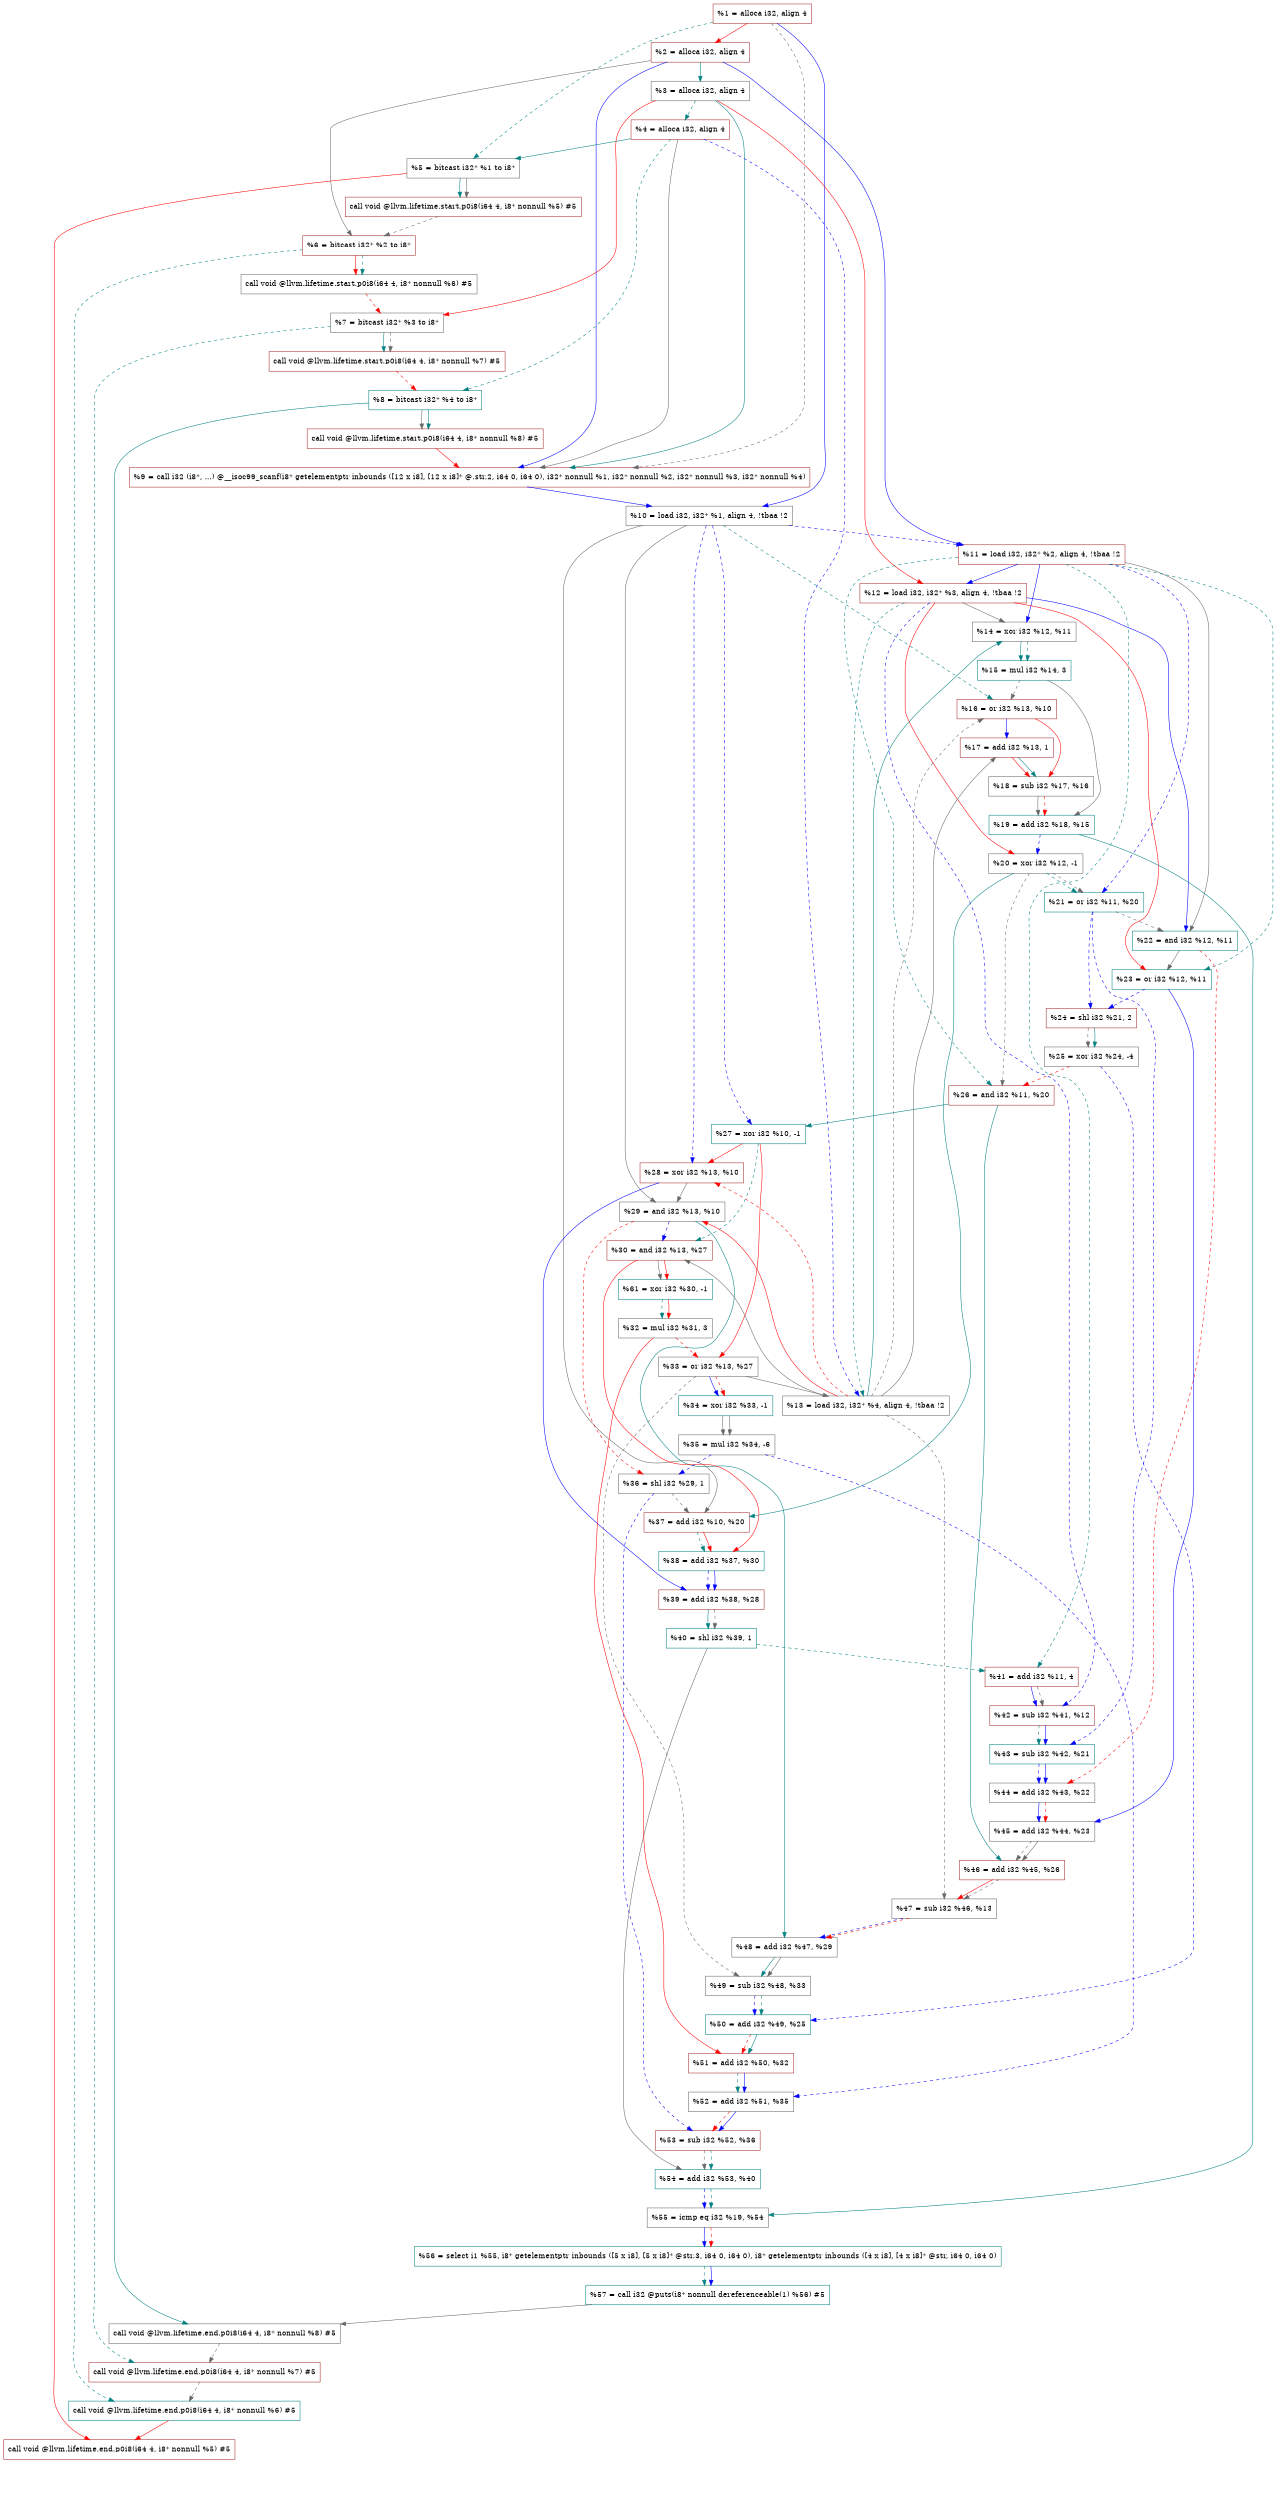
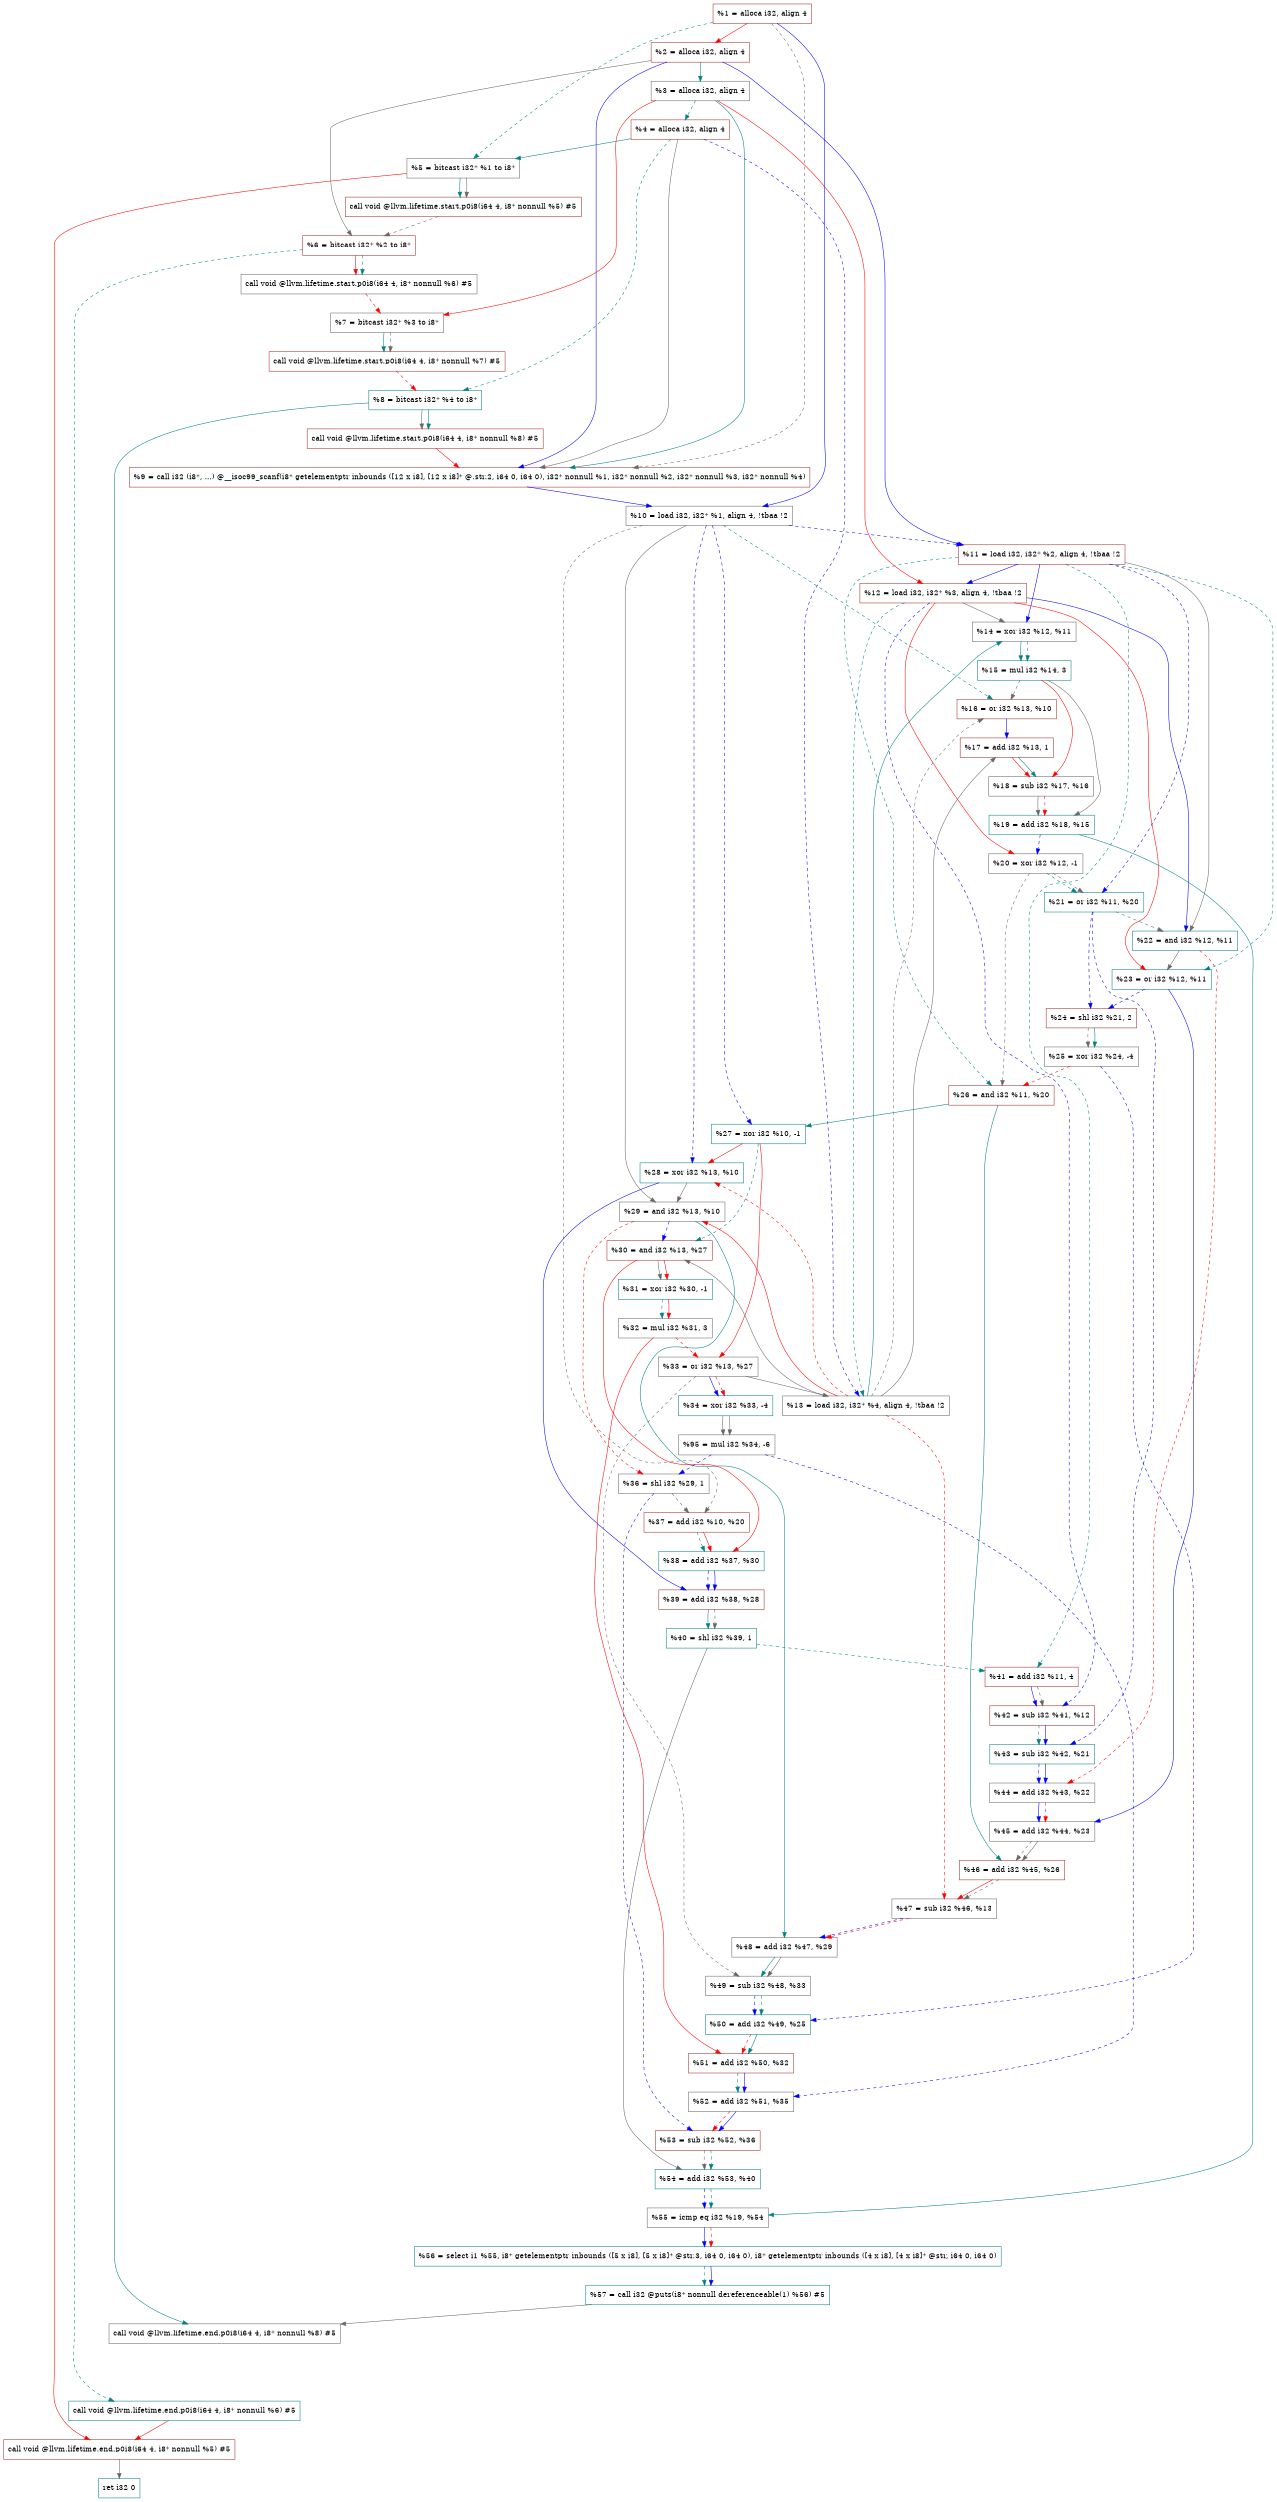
(1059, 741) -> (1071, 723)
(563, 1043) -> (563, 1043)
(692, 1173) -> (692, 1173)
(961, 1246) -> none
(665, 1289) -> (665, 1289)
(726, 1406) -> (726, 1406)
(727, 1445) -> (727, 1445)
(944, 1642) -> (944, 1642)
(205, 2372) -> none
none -> (119, 2488)
